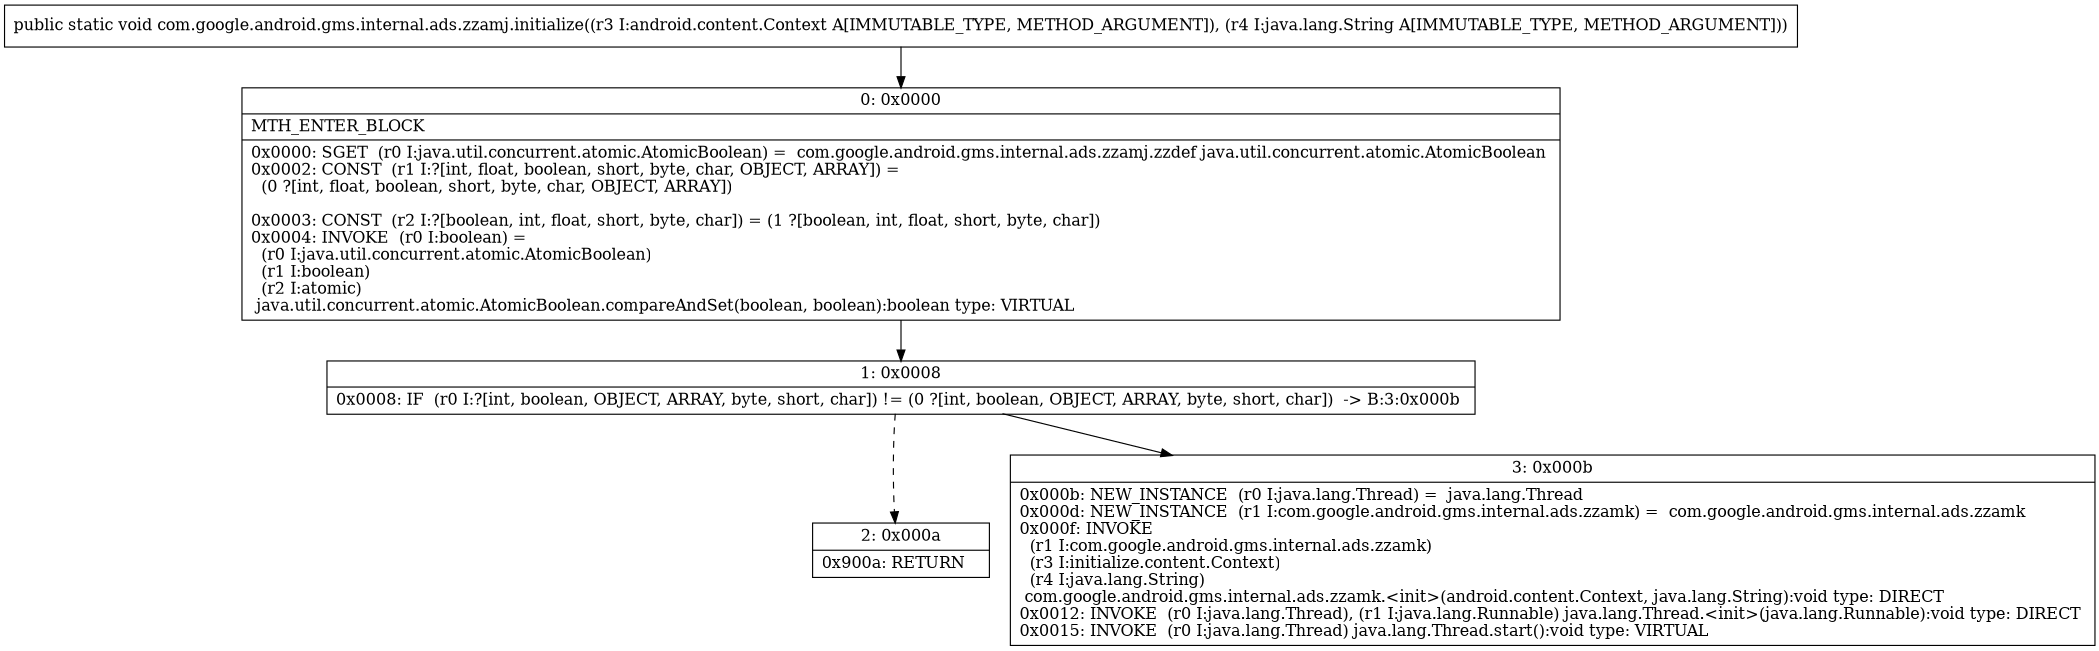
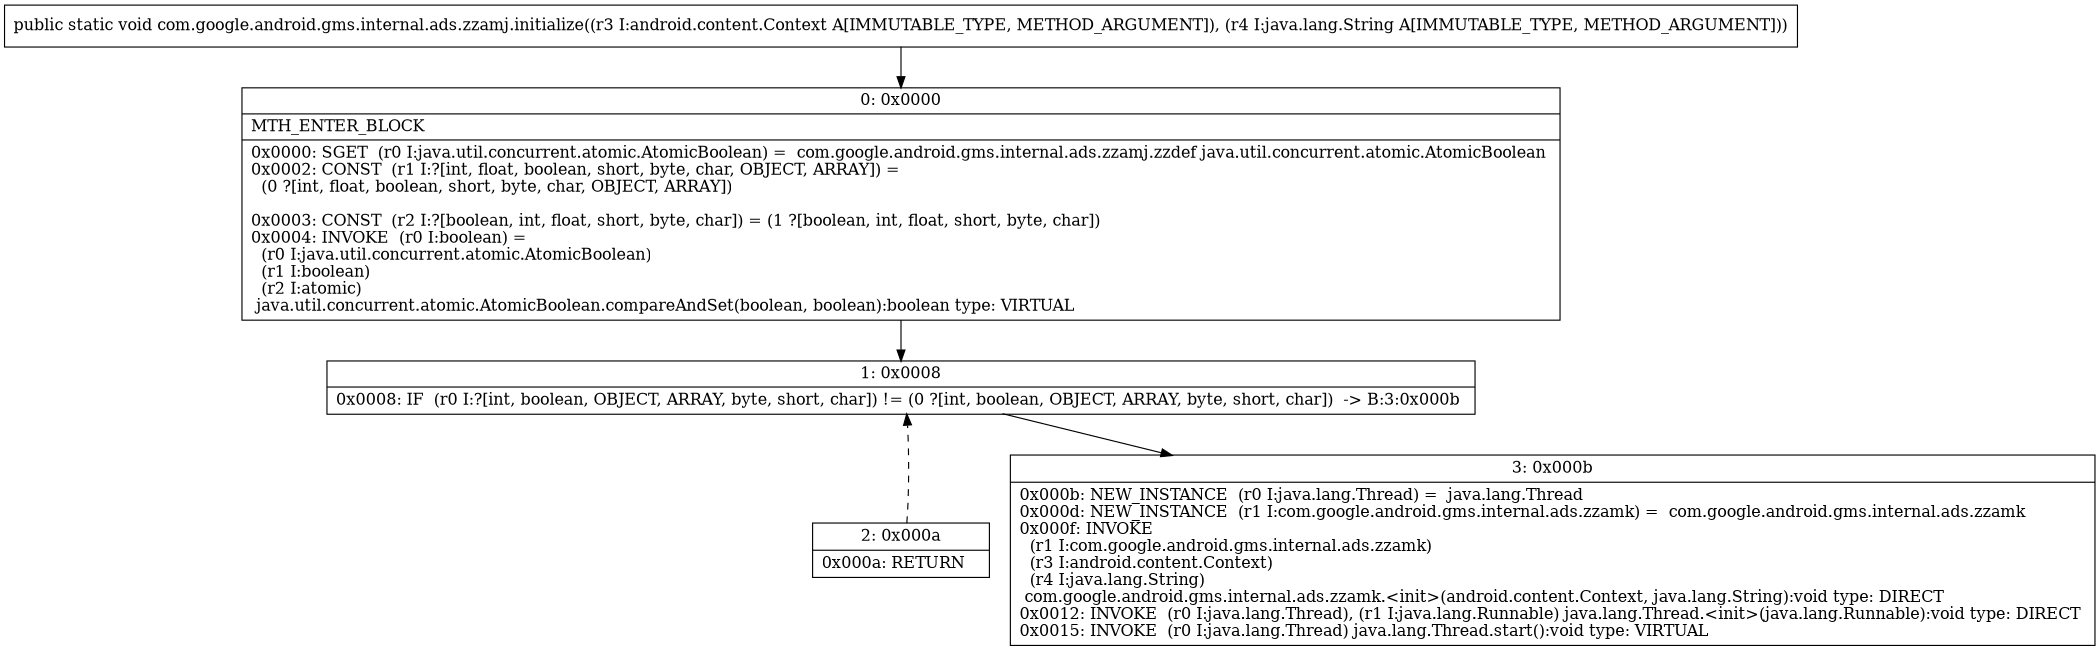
(893, 463) -> (909, 474)
(901, 563) -> (901, 563)
(1150, 563) -> (1146, 563)
